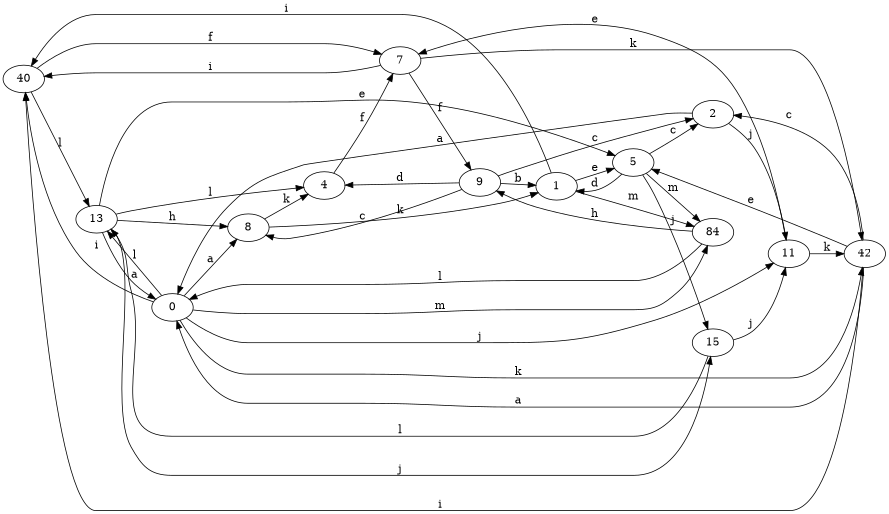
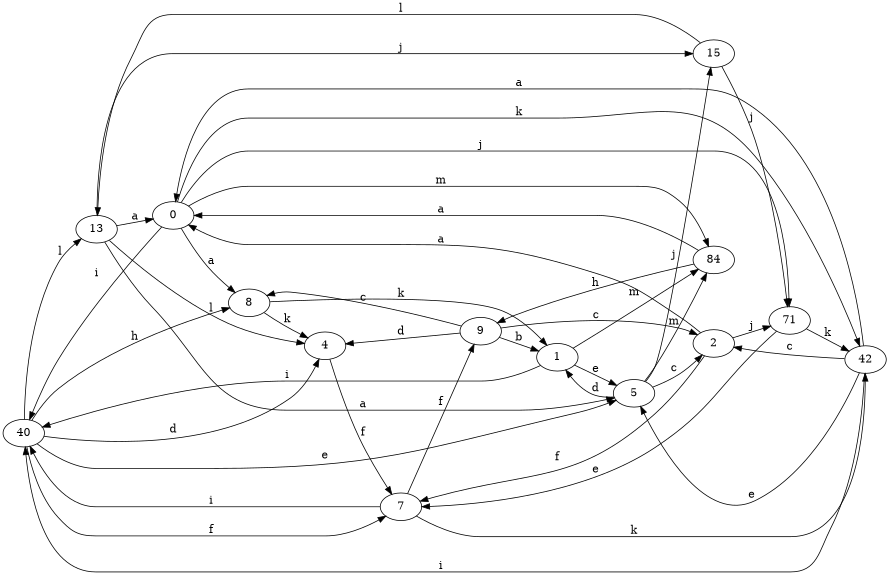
(362, 95) -> (363, 404)
(168, 223) -> (118, 351)
(789, 254) -> (790, 320)
(137, 266) -> none
(440, 277) -> (441, 210)
none -> (191, 436)
none -> (584, 460)
none -> (324, 464)
